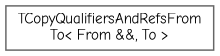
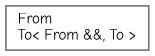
(110, 28) -> (77, 28)
